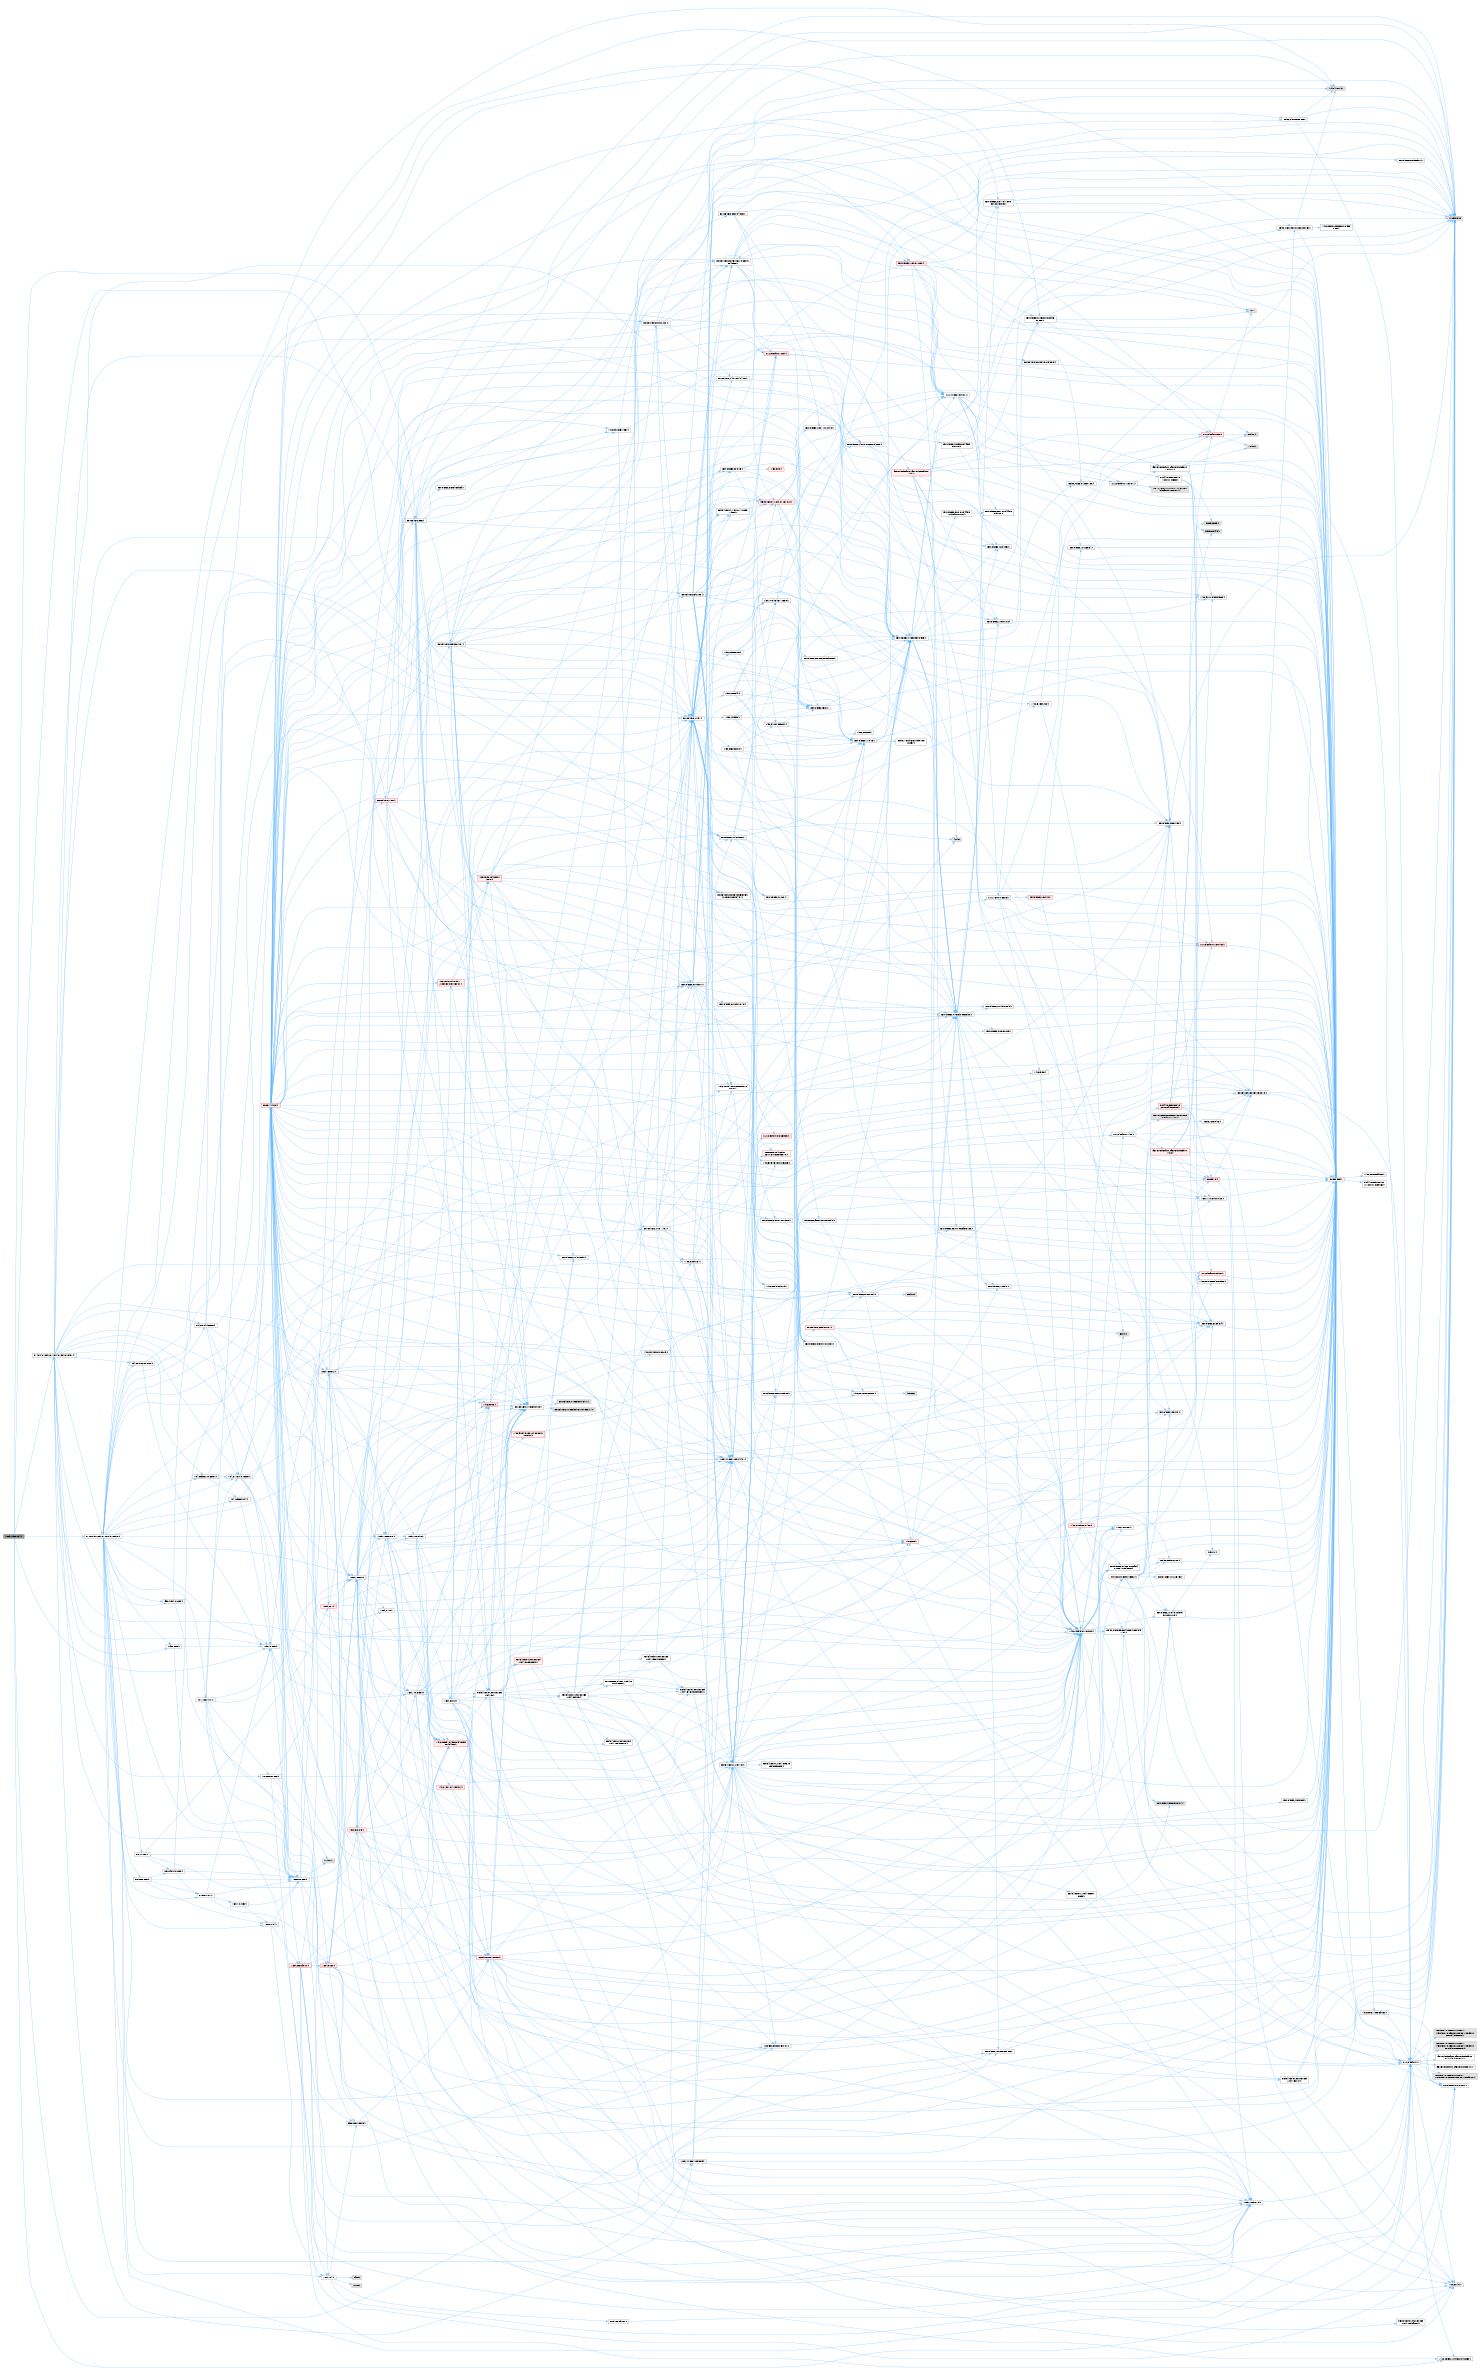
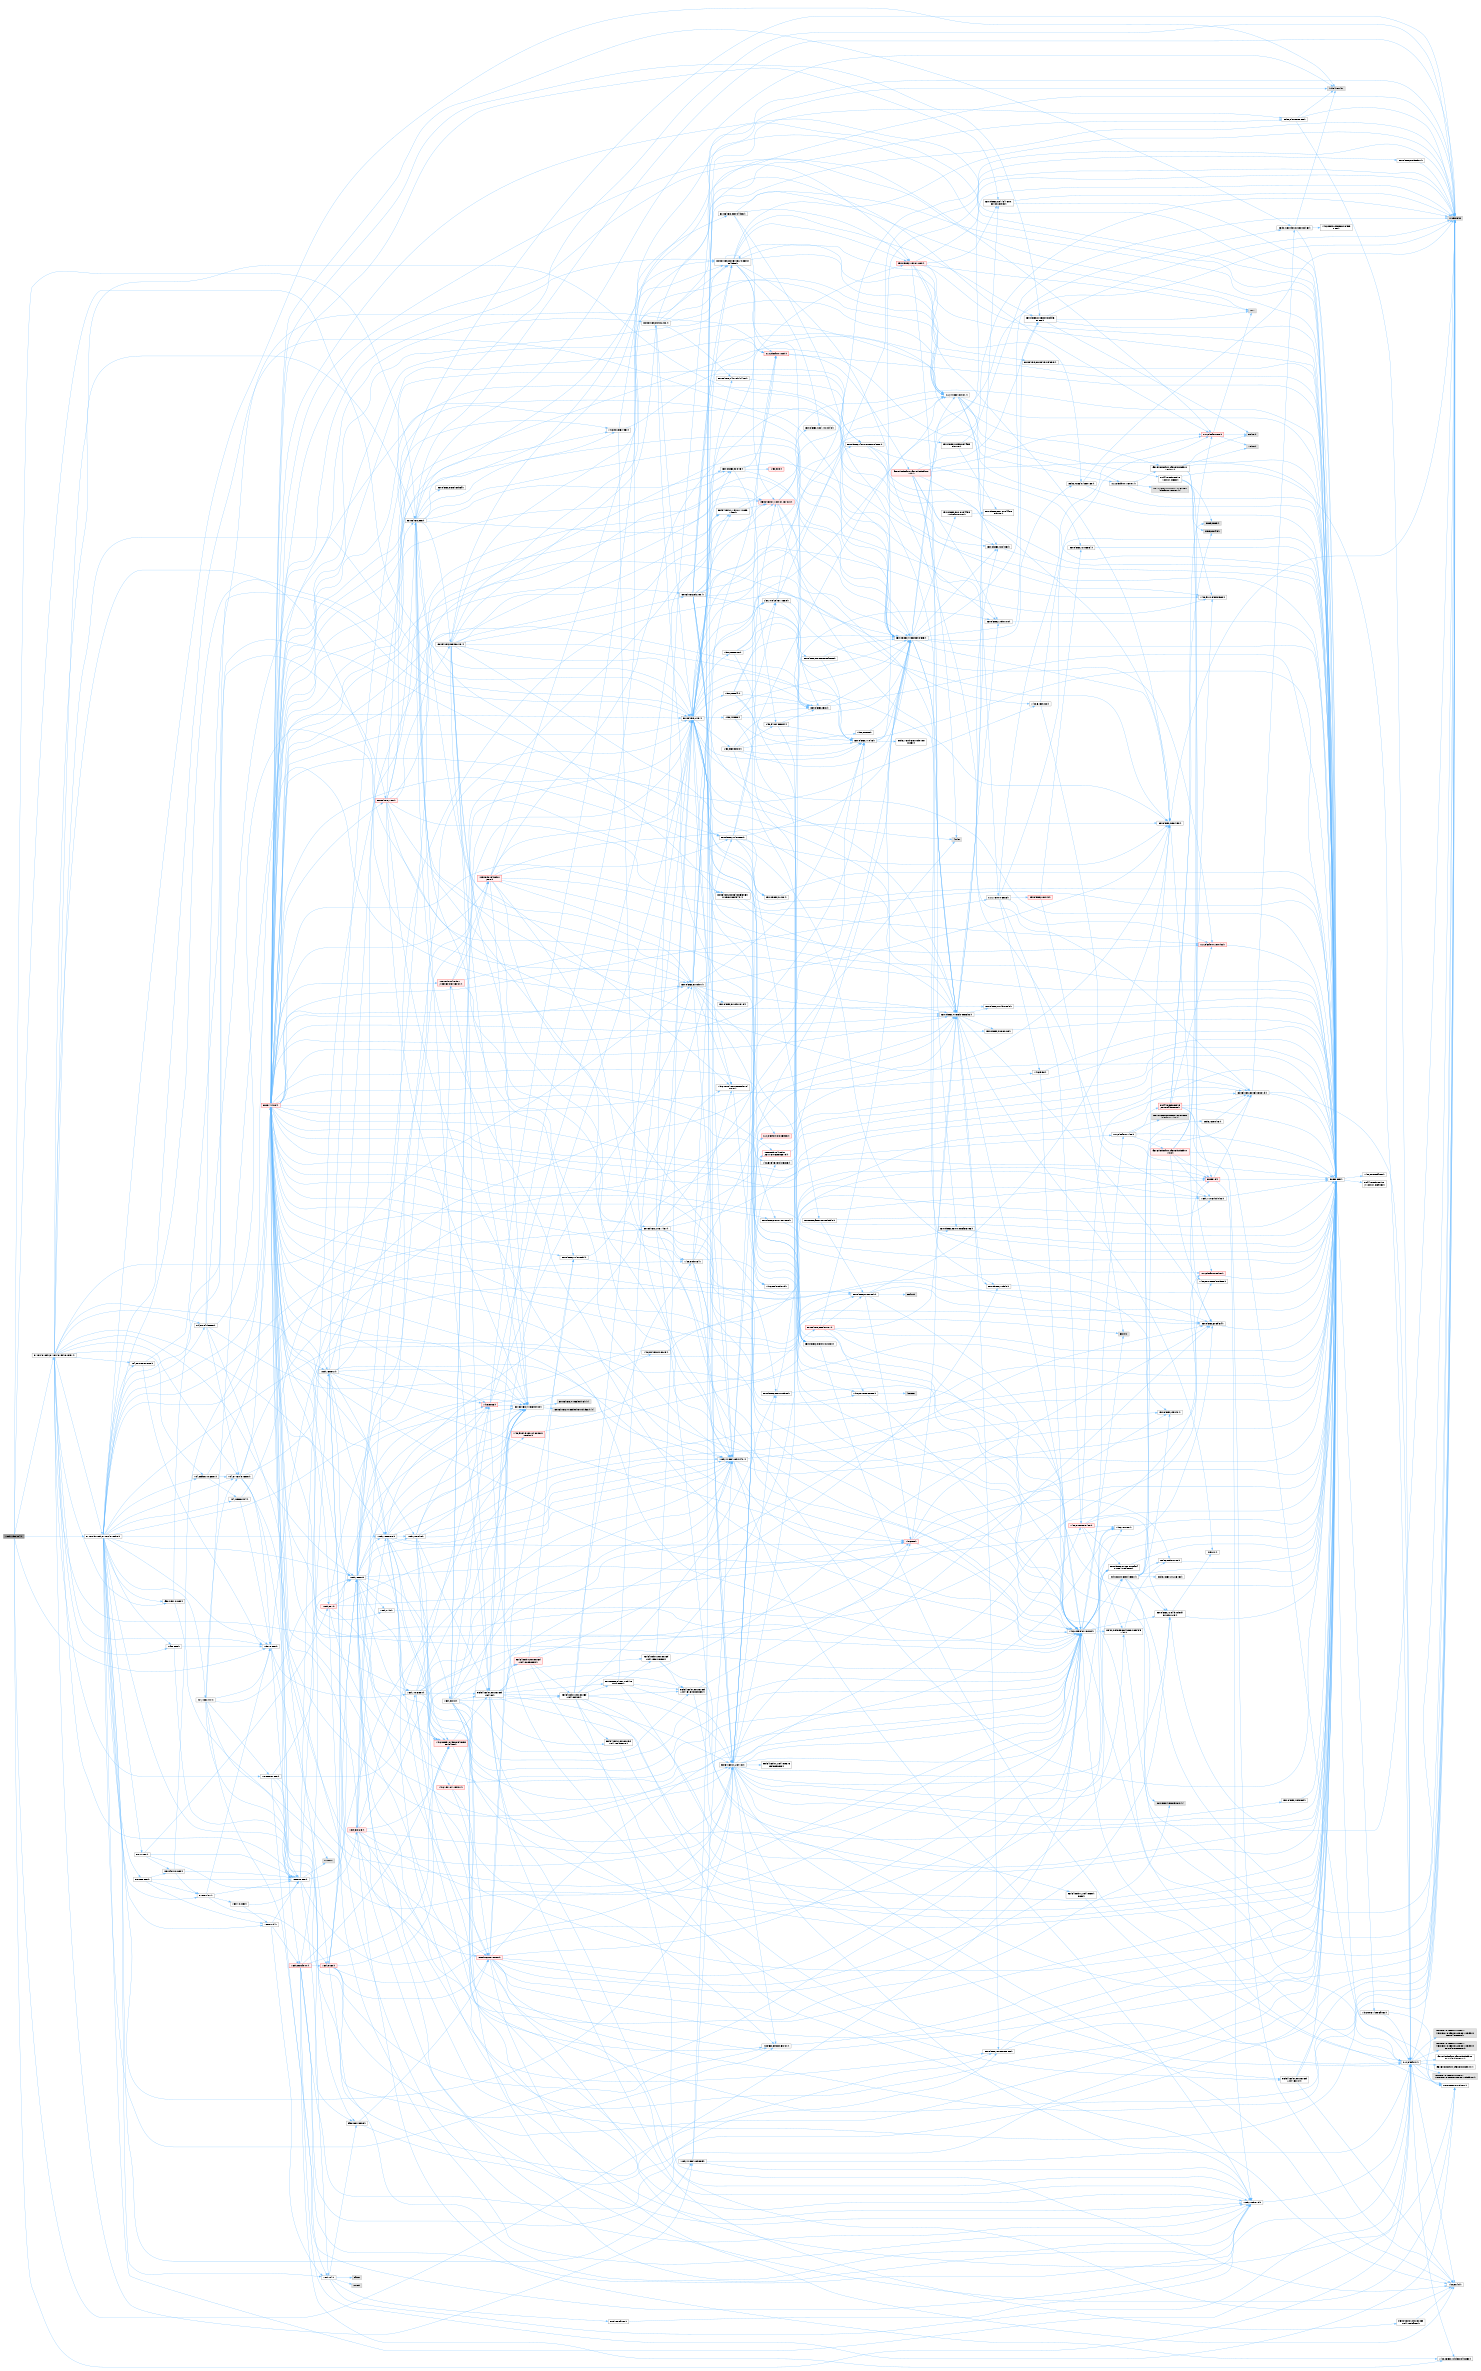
(1036, 1024) -> none
